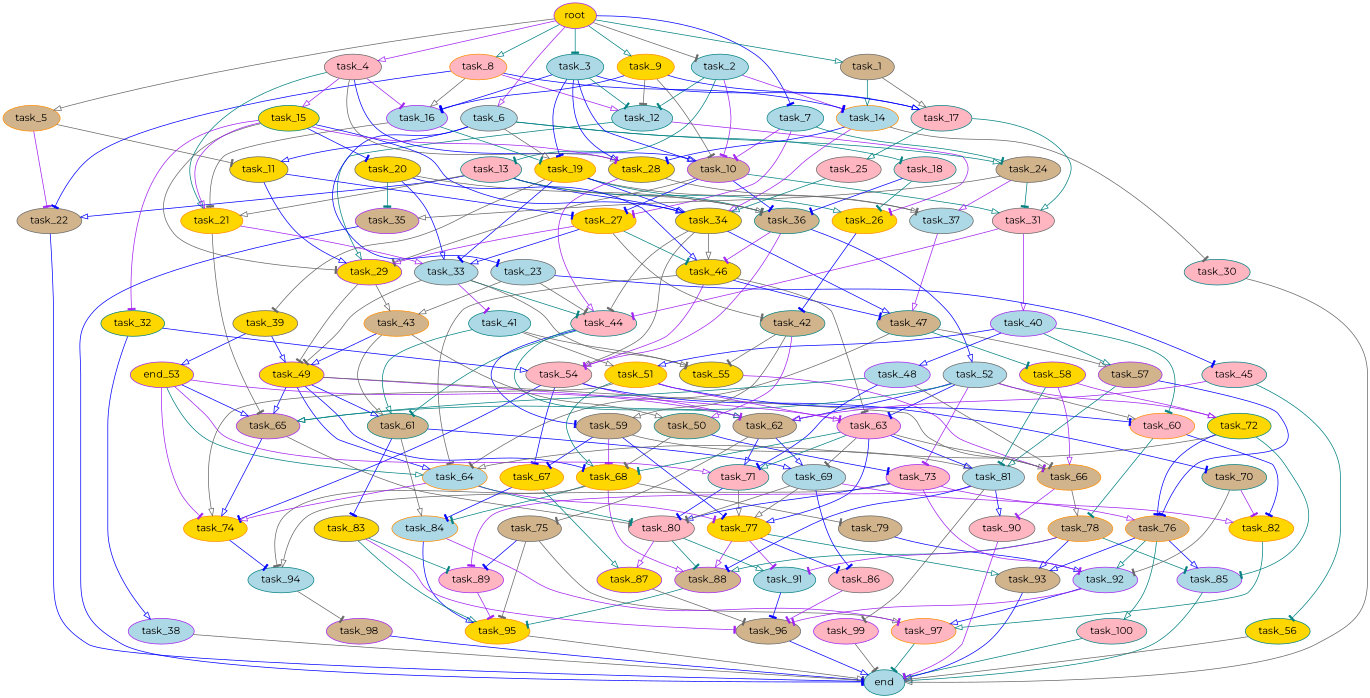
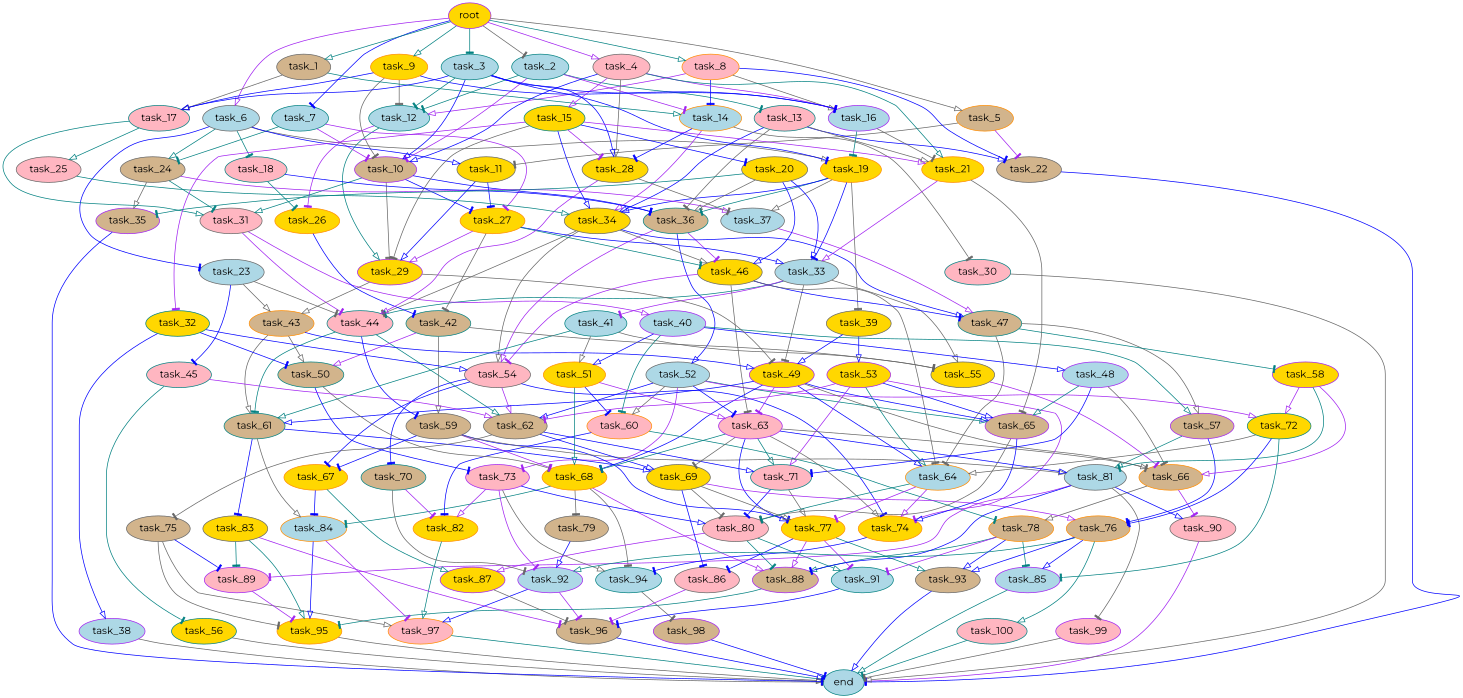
(673, 196) -> none
none -> (242, 348)
(162, 375) -> (859, 375)
(309, 397) -> (833, 475)
(814, 477) -> (678, 477)
